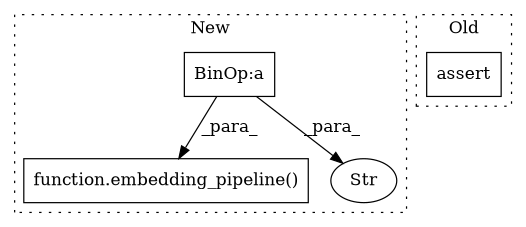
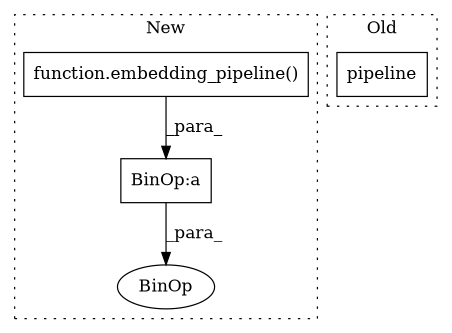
(464, 74) -> (382, 74)
(201, 122) -> (166, 121)
(364, 181) -> (166, 287)
